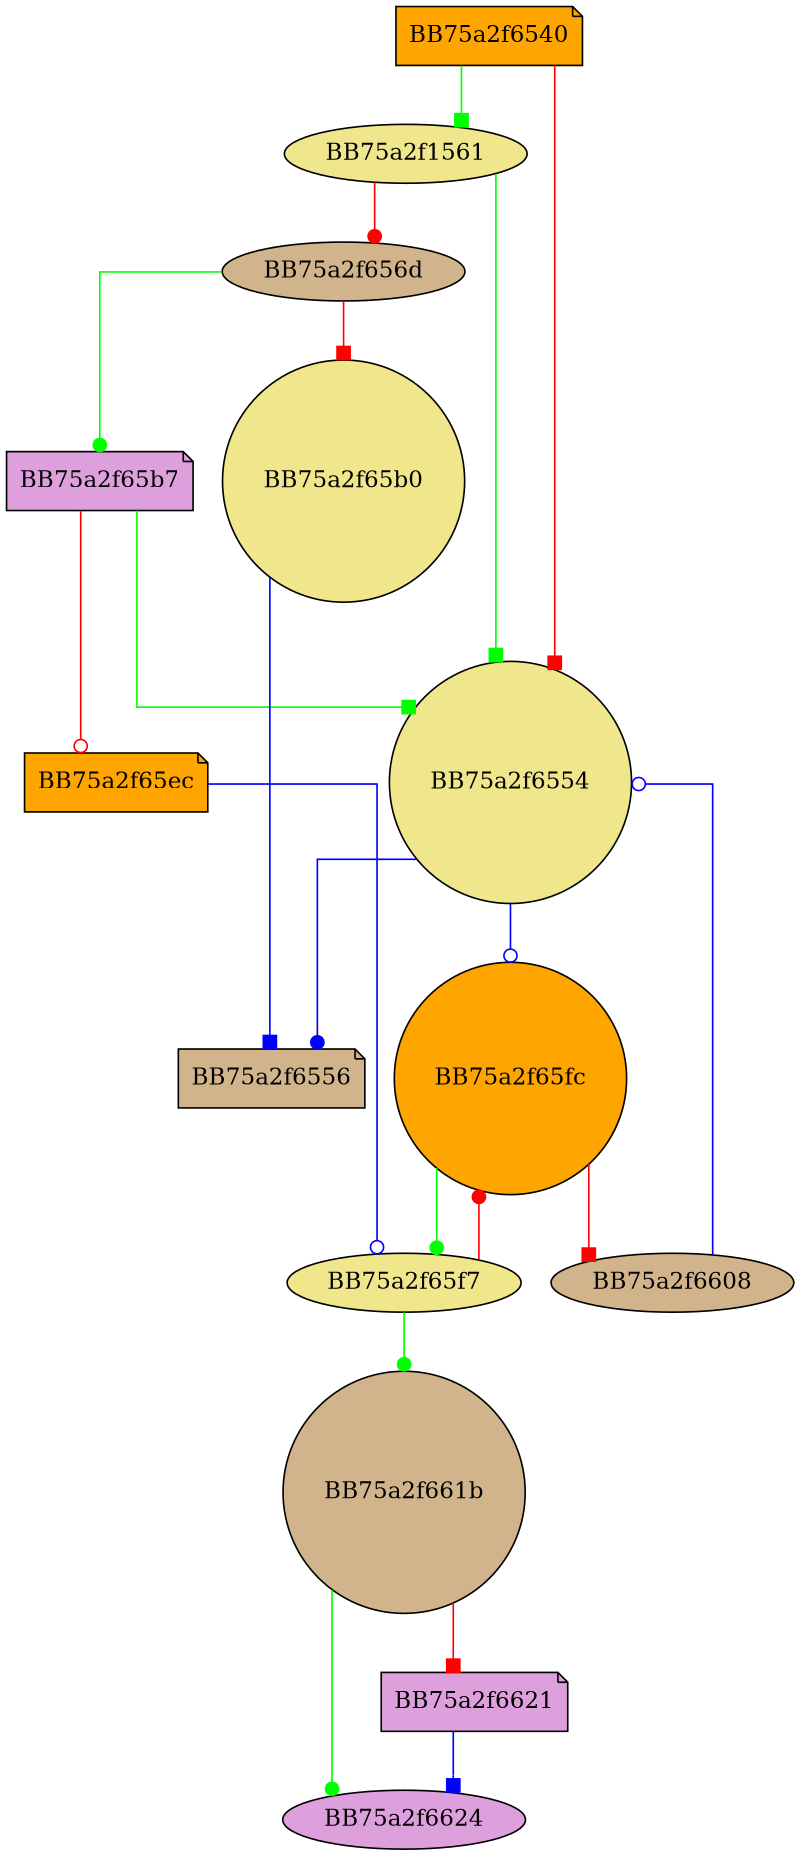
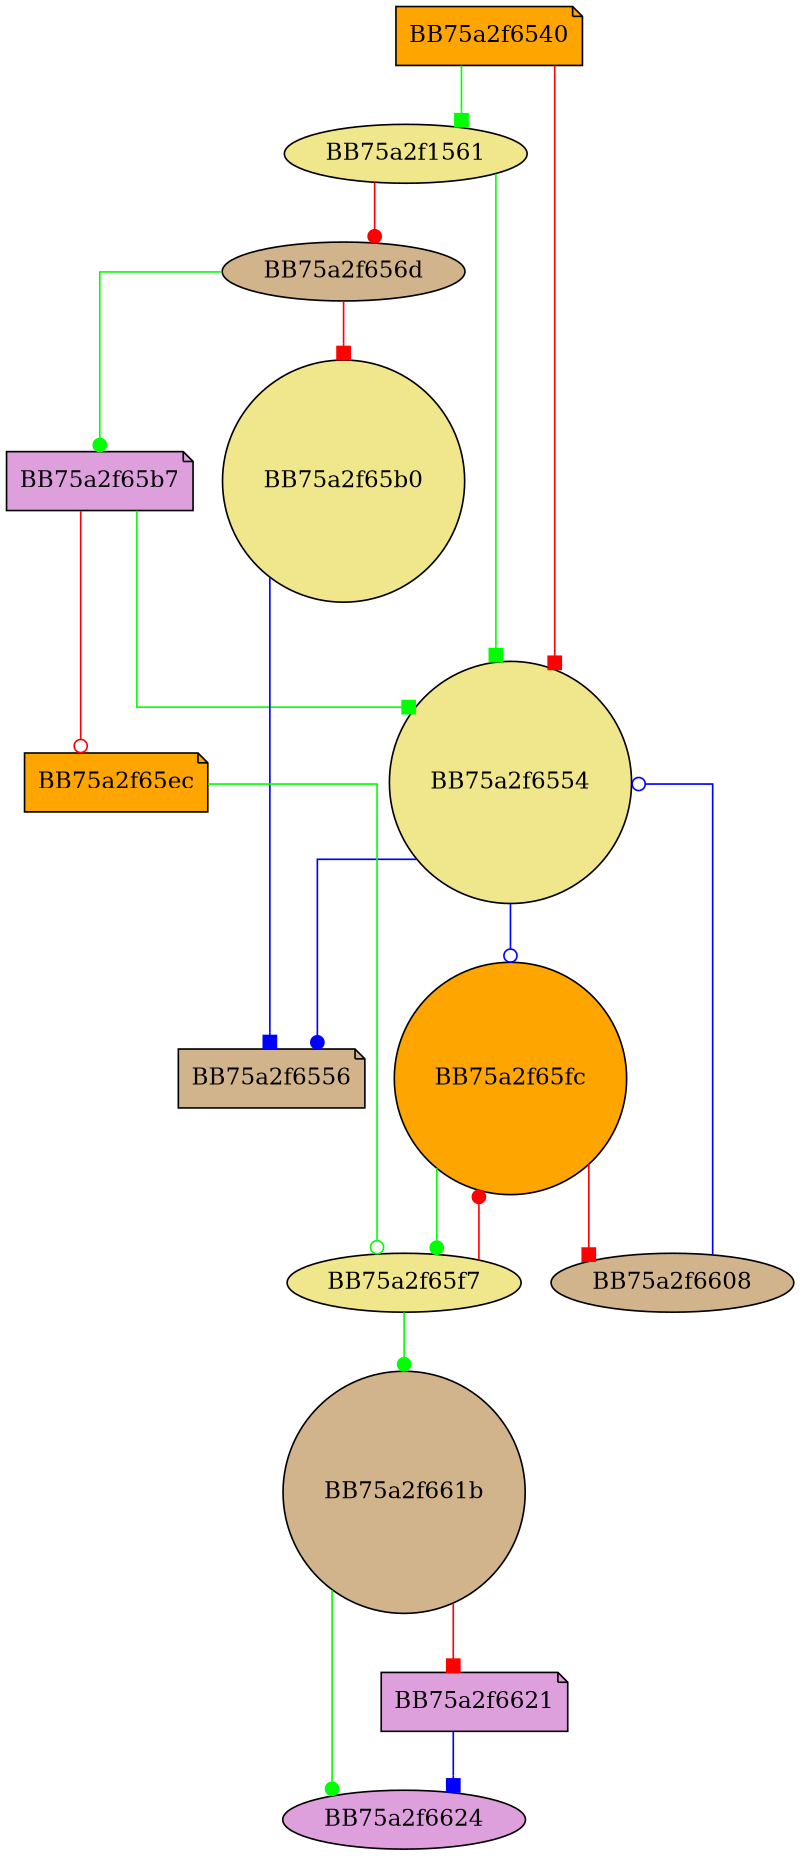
(377, 928) -> (377, 928)
